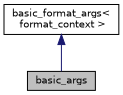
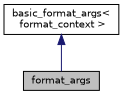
(61, 81) -> (61, 81)
